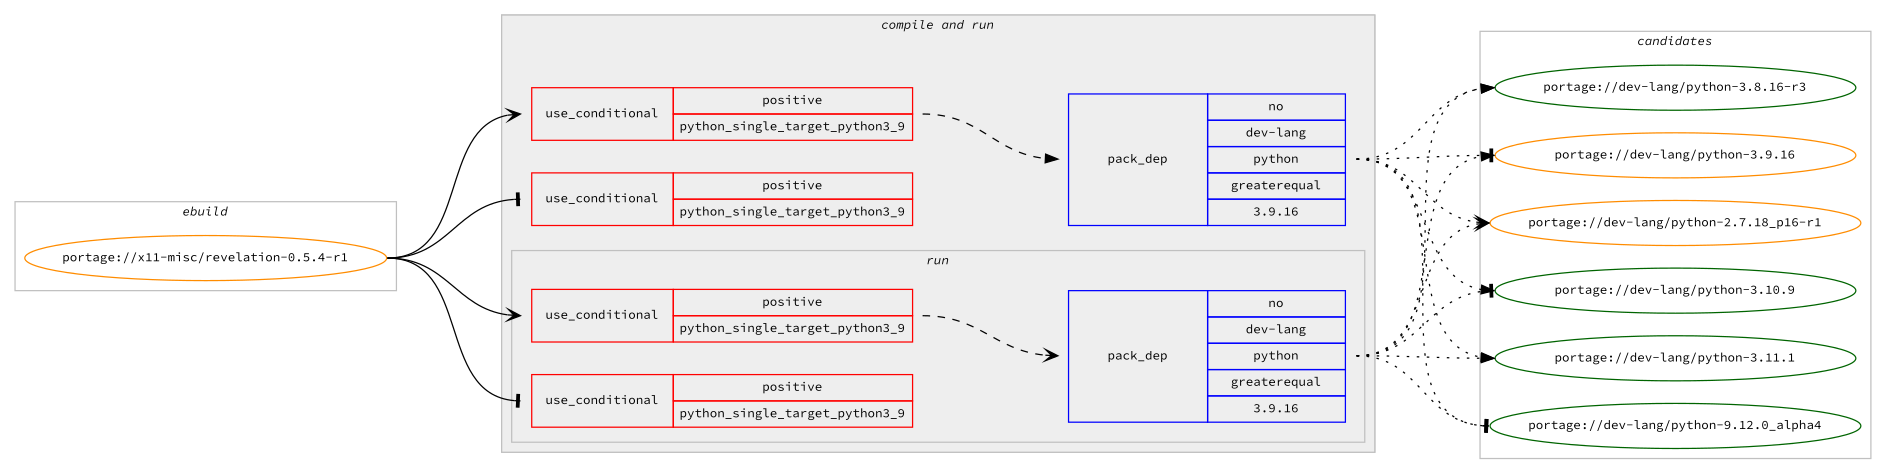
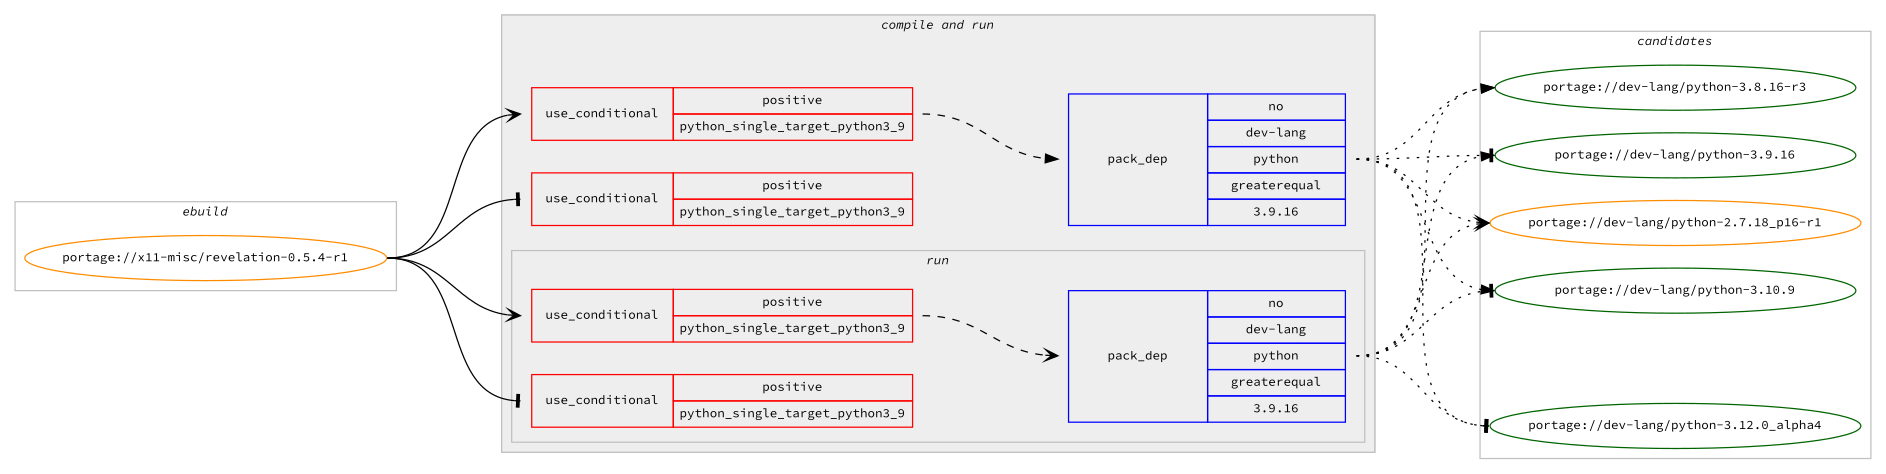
(1675, 155) -> (1675, 155)
(1675, 358) -> none
(1675, 426) -> (1675, 426)
